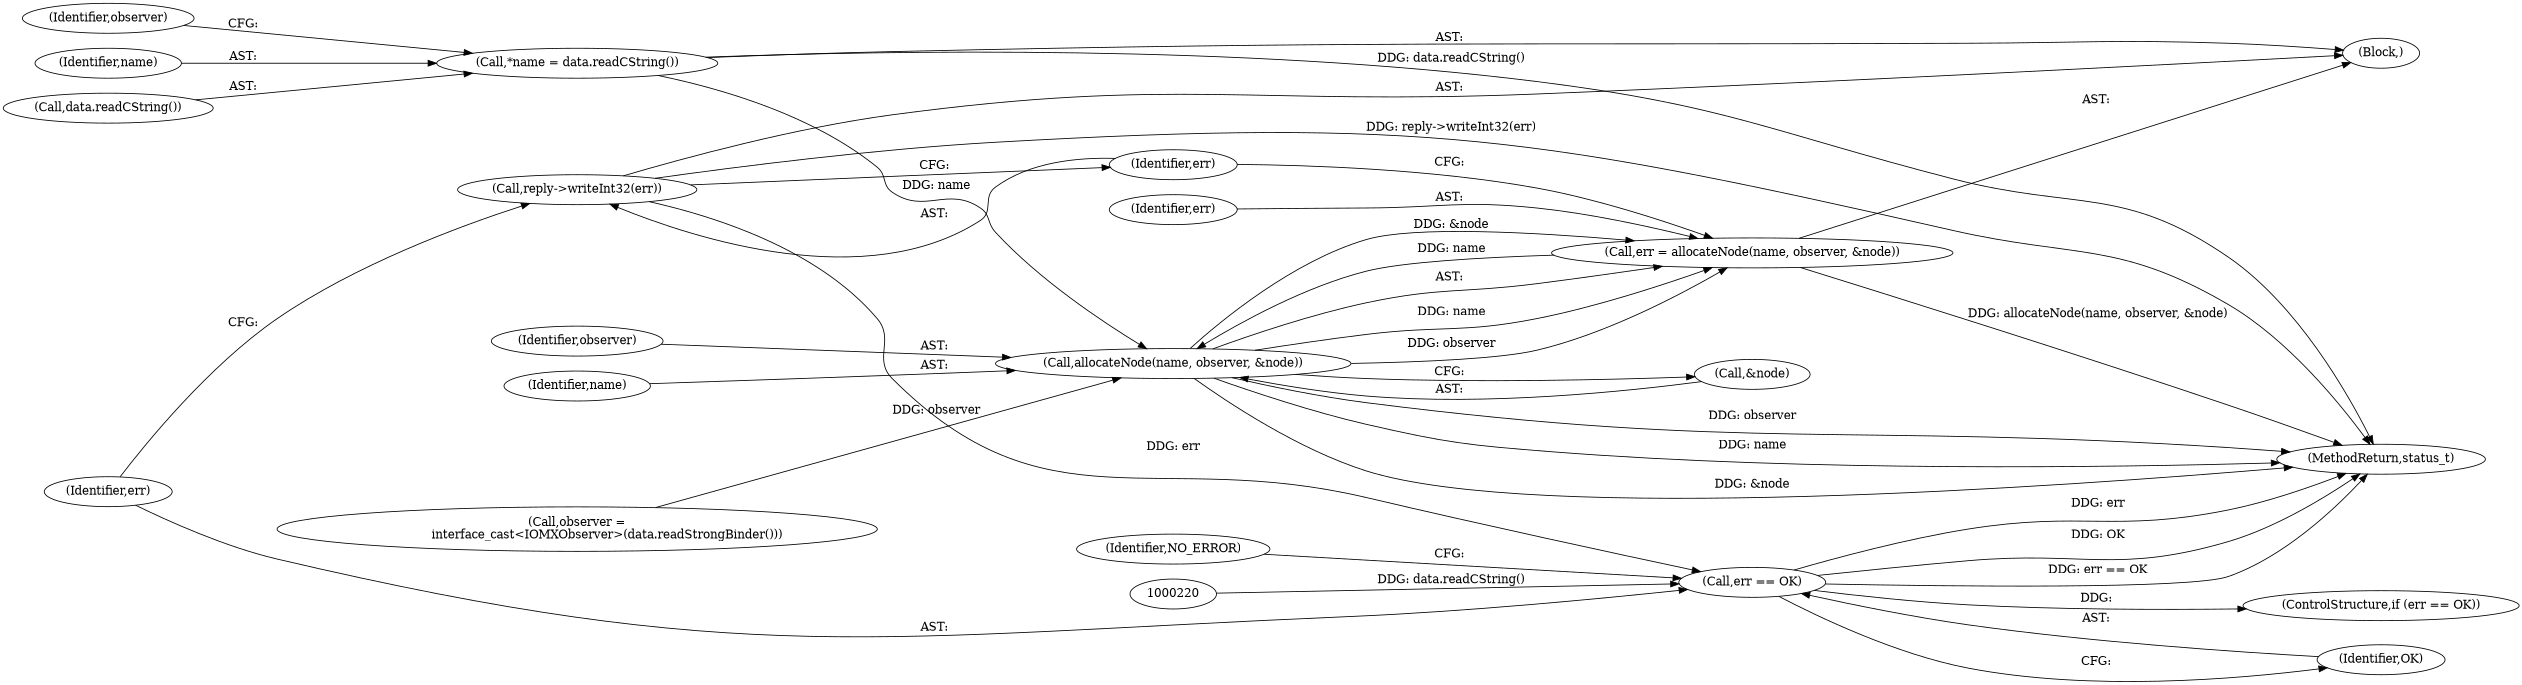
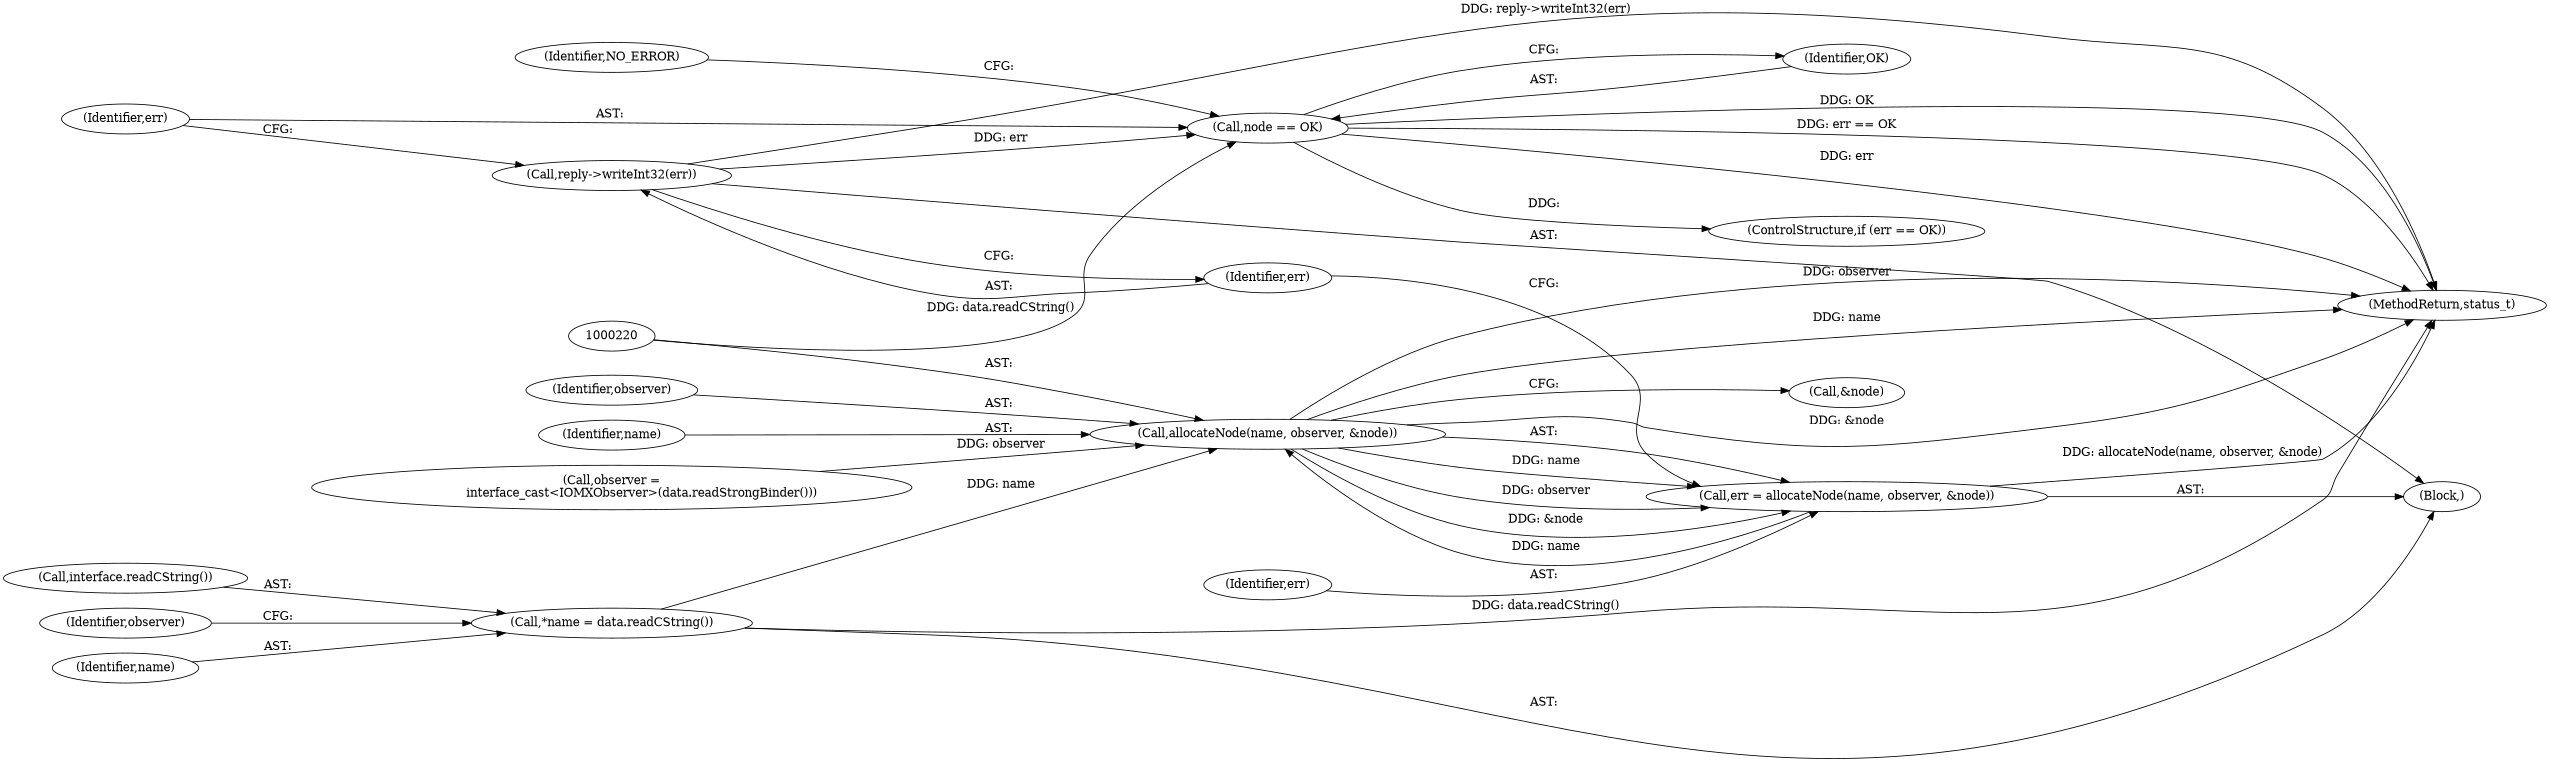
(108, 108) -> (126, 578)
(1475, 399) -> (926, 370)
(1752, 582) -> (1268, 128)
